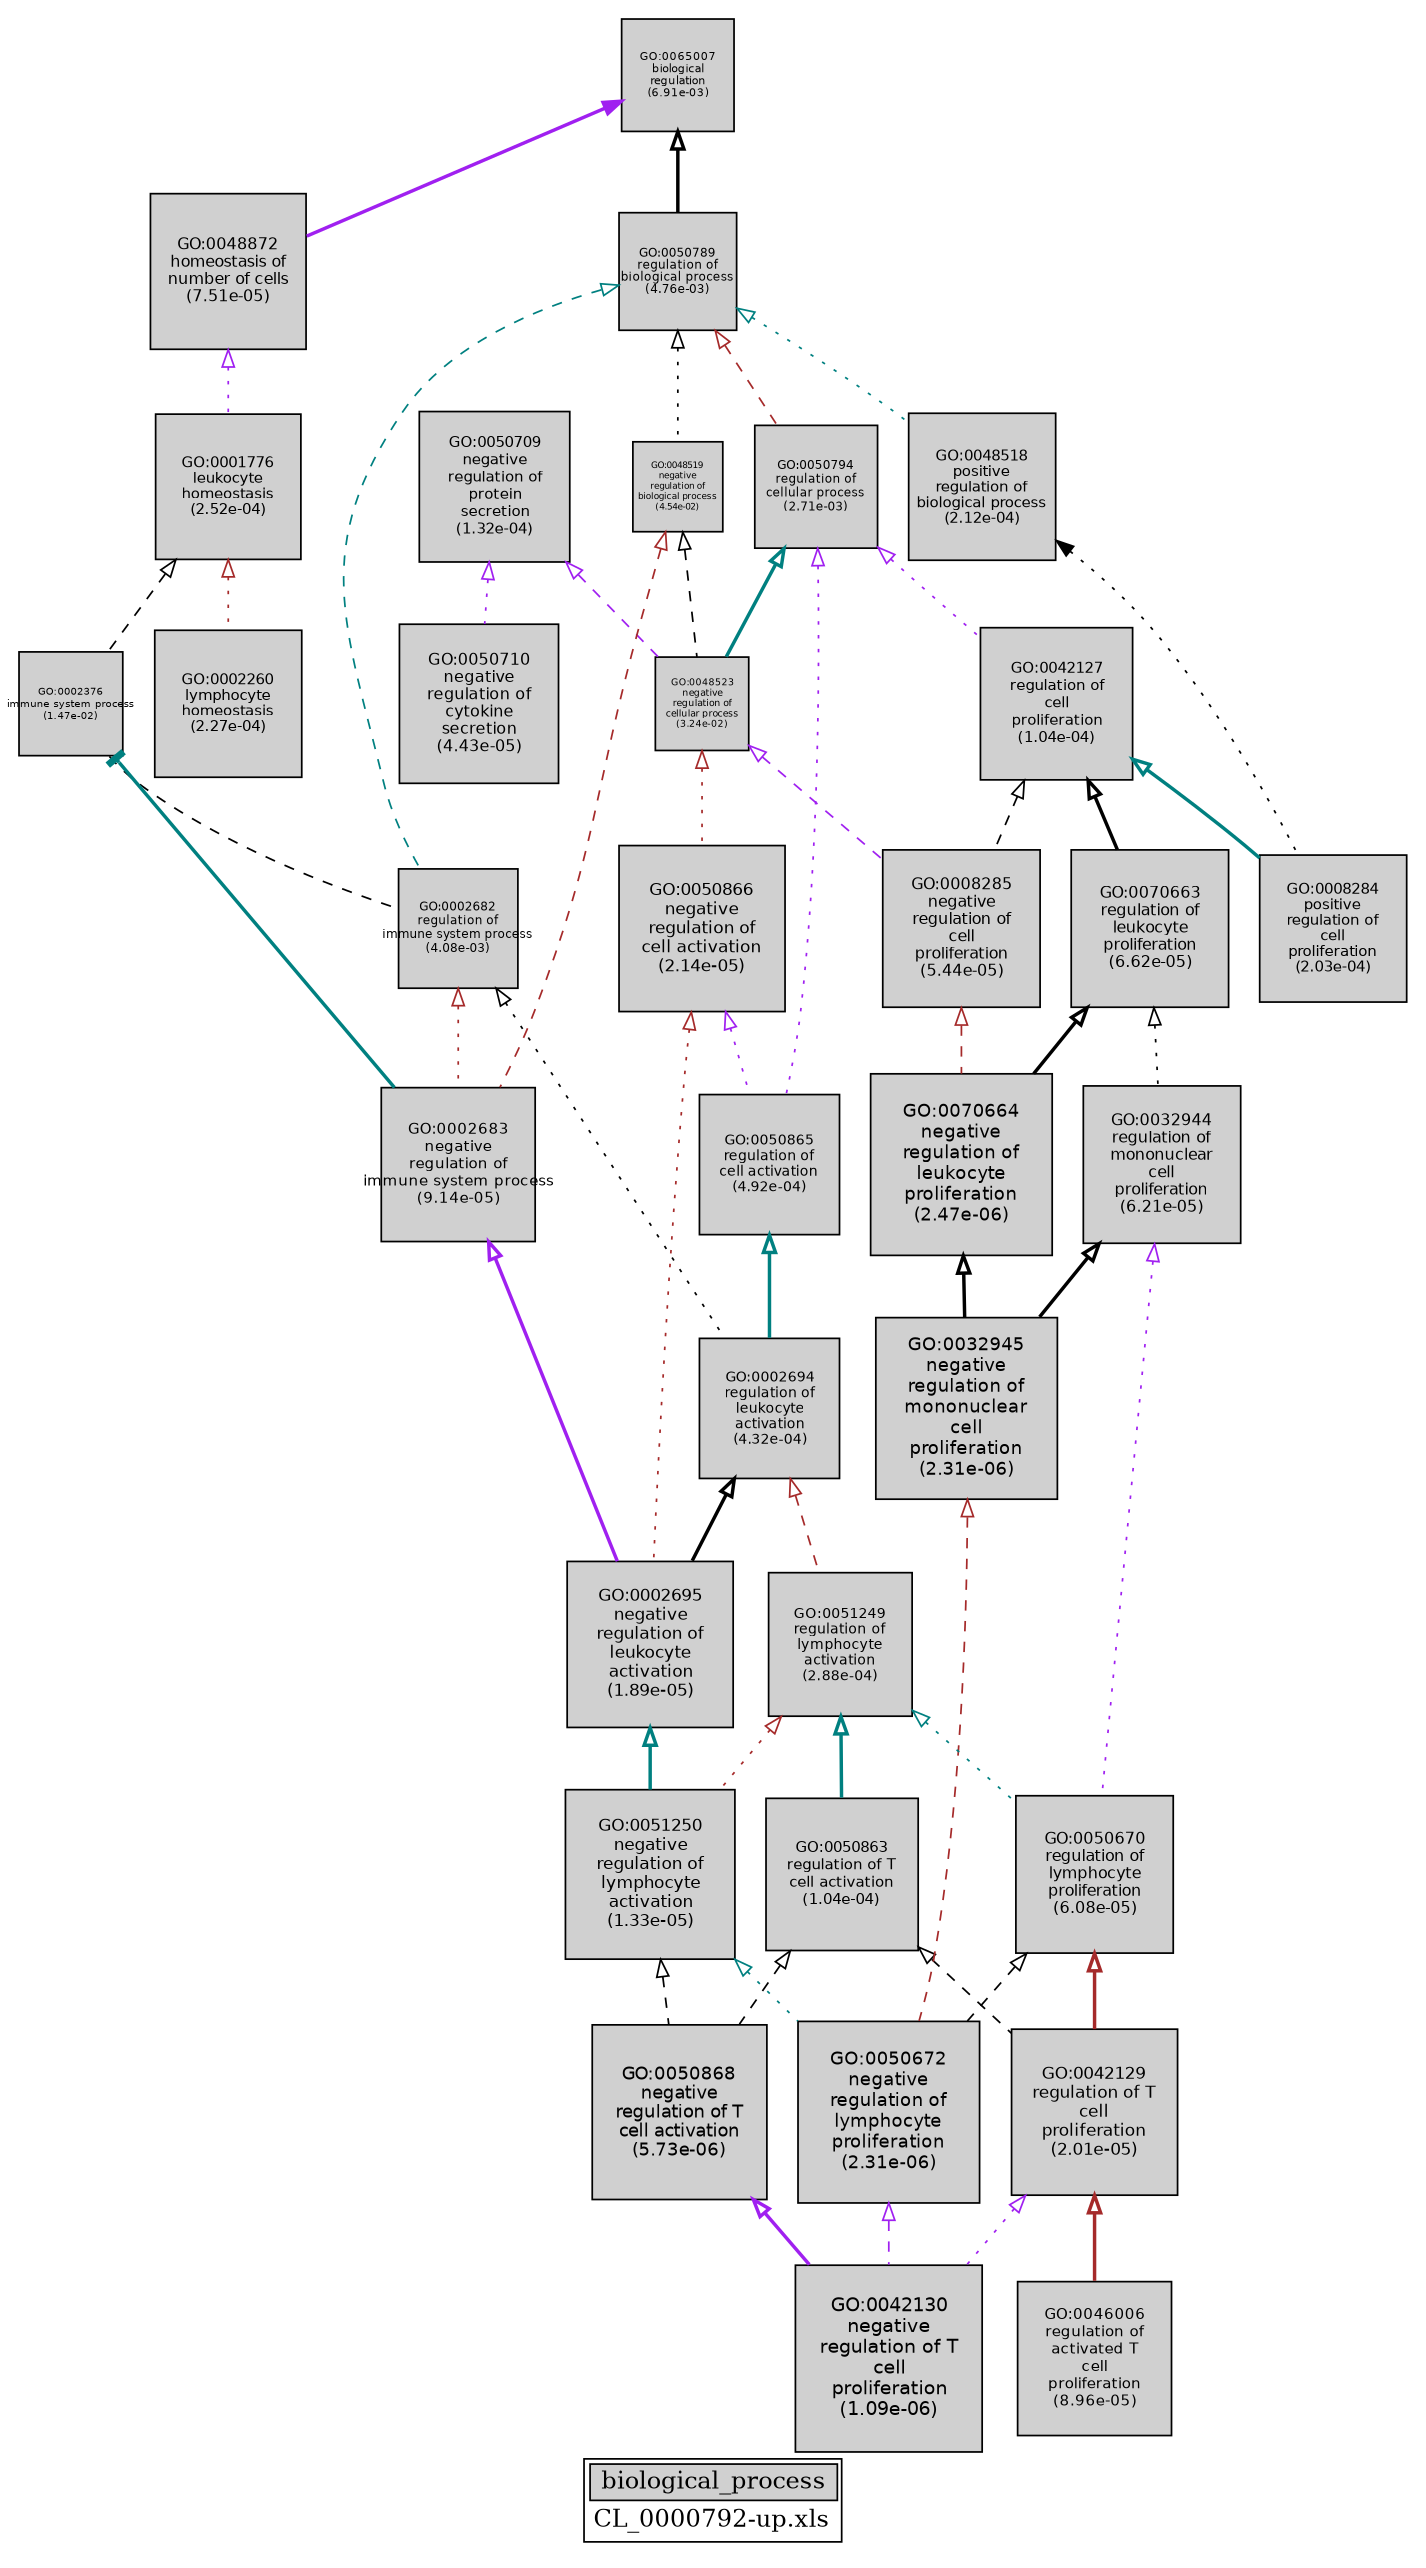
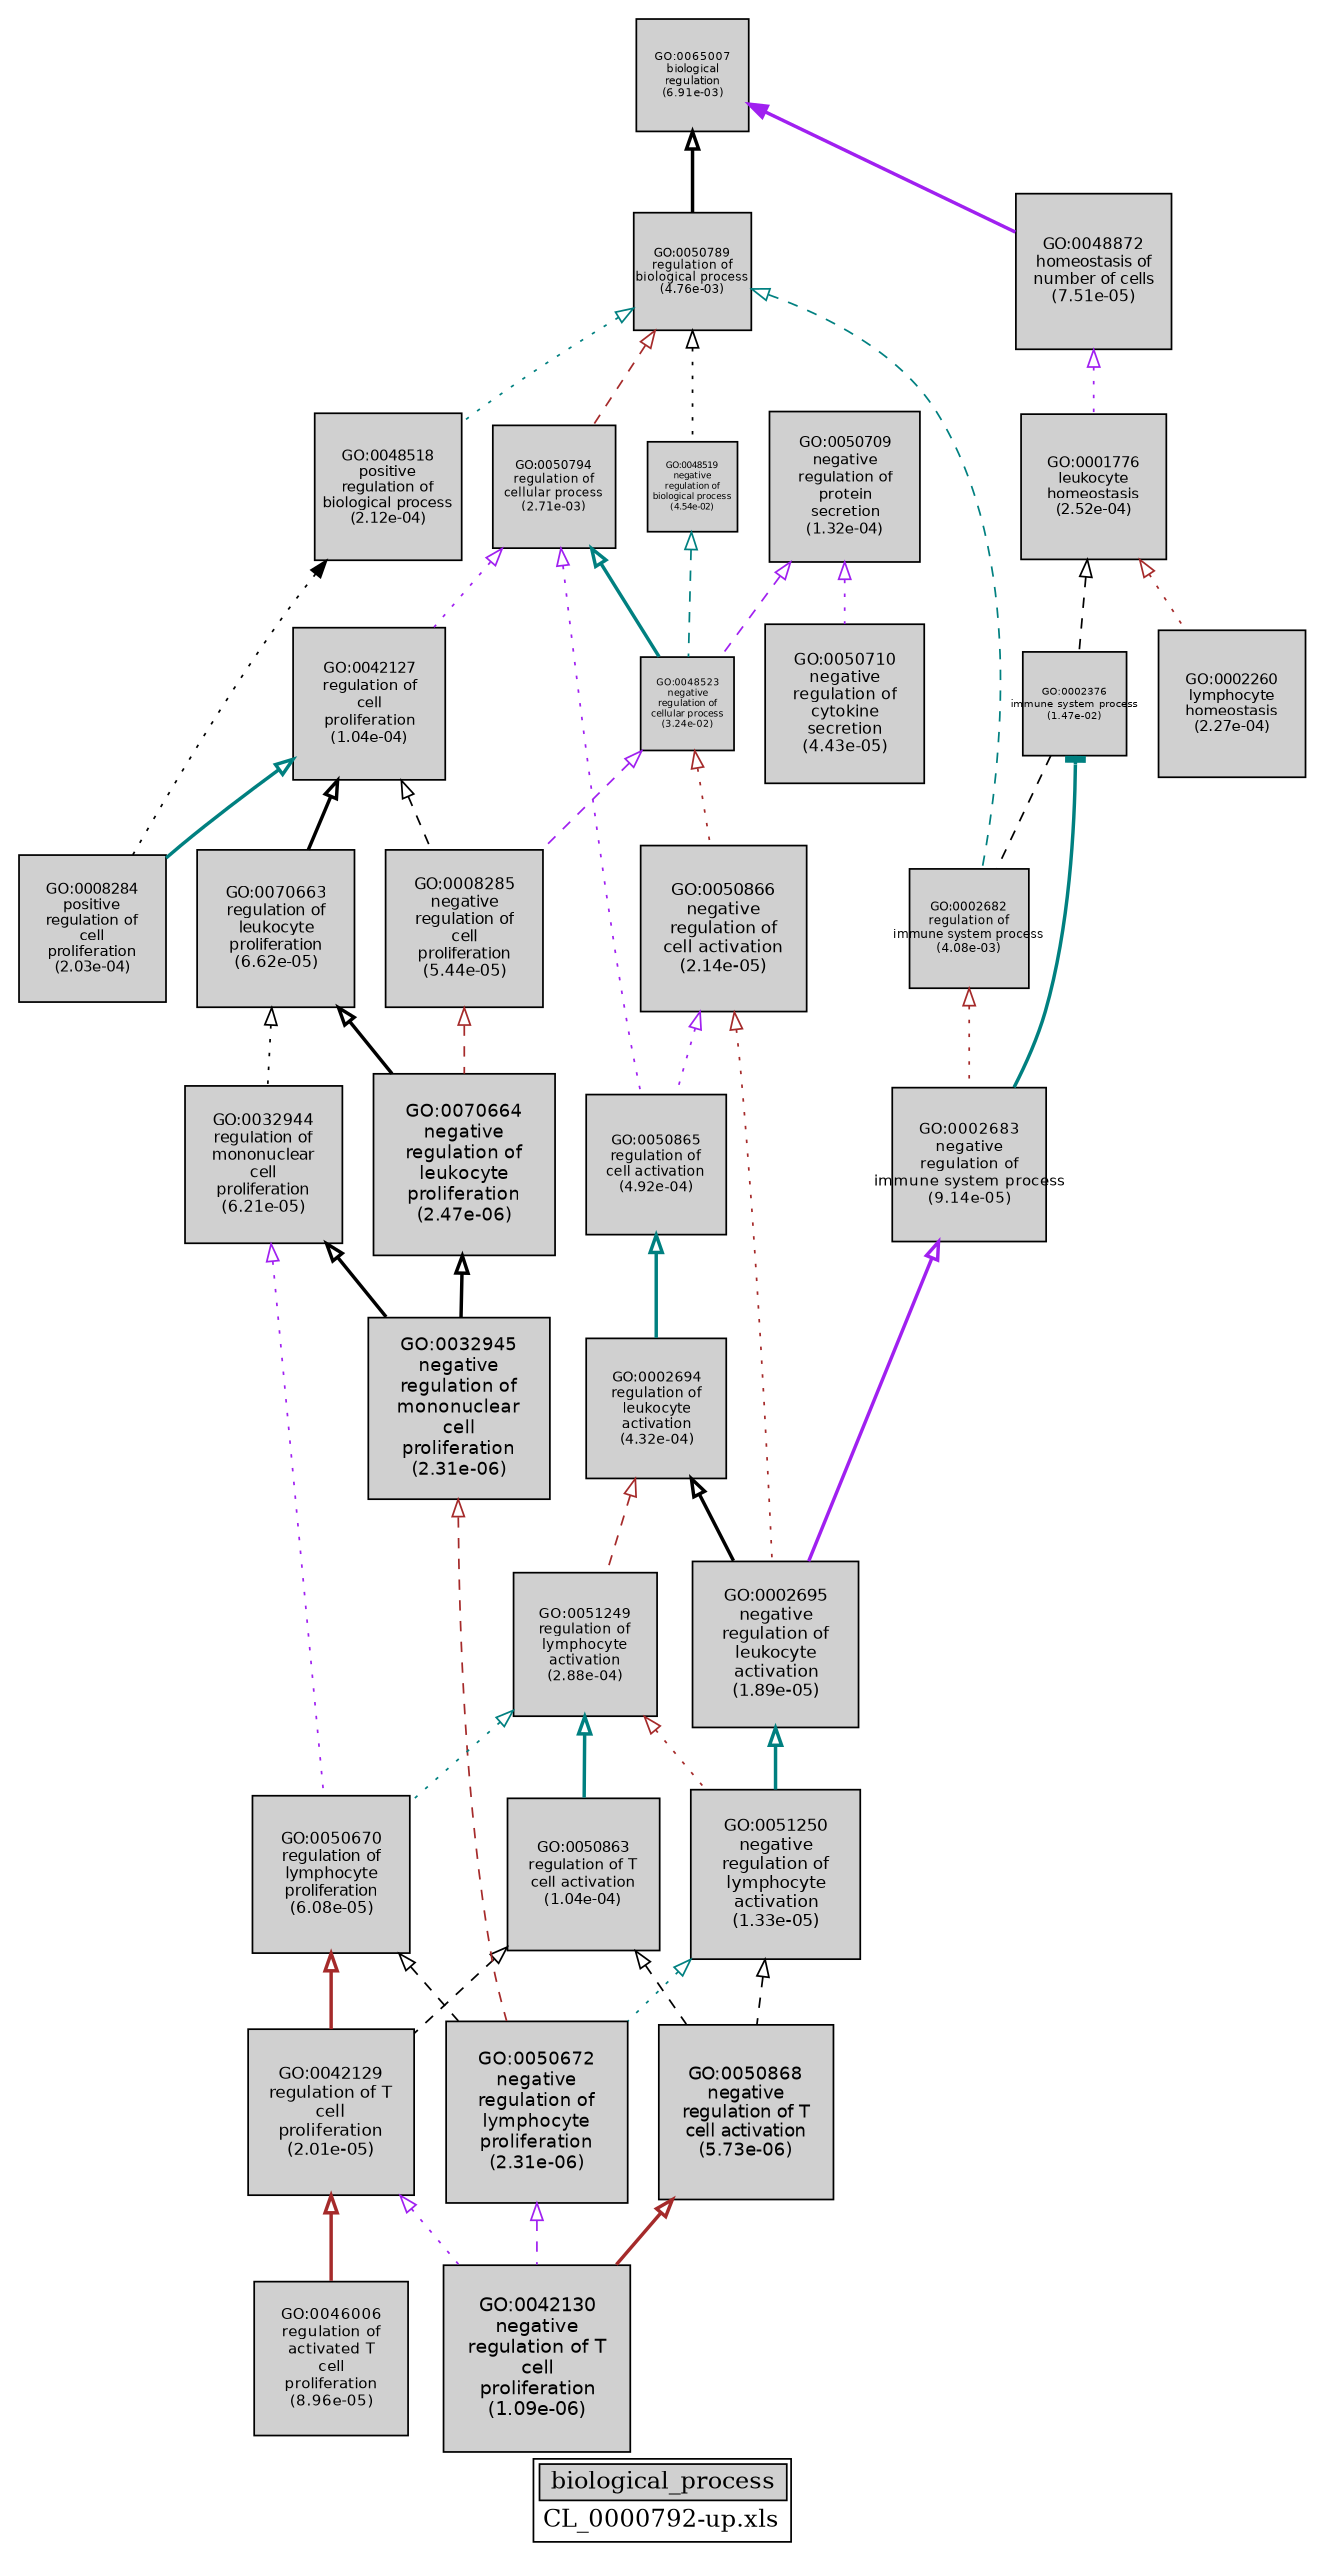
(691, 603) -> (690, 603)
(593, 822) -> none
(615, 1170) -> none
(787, 2239) -> (639, 2239)
